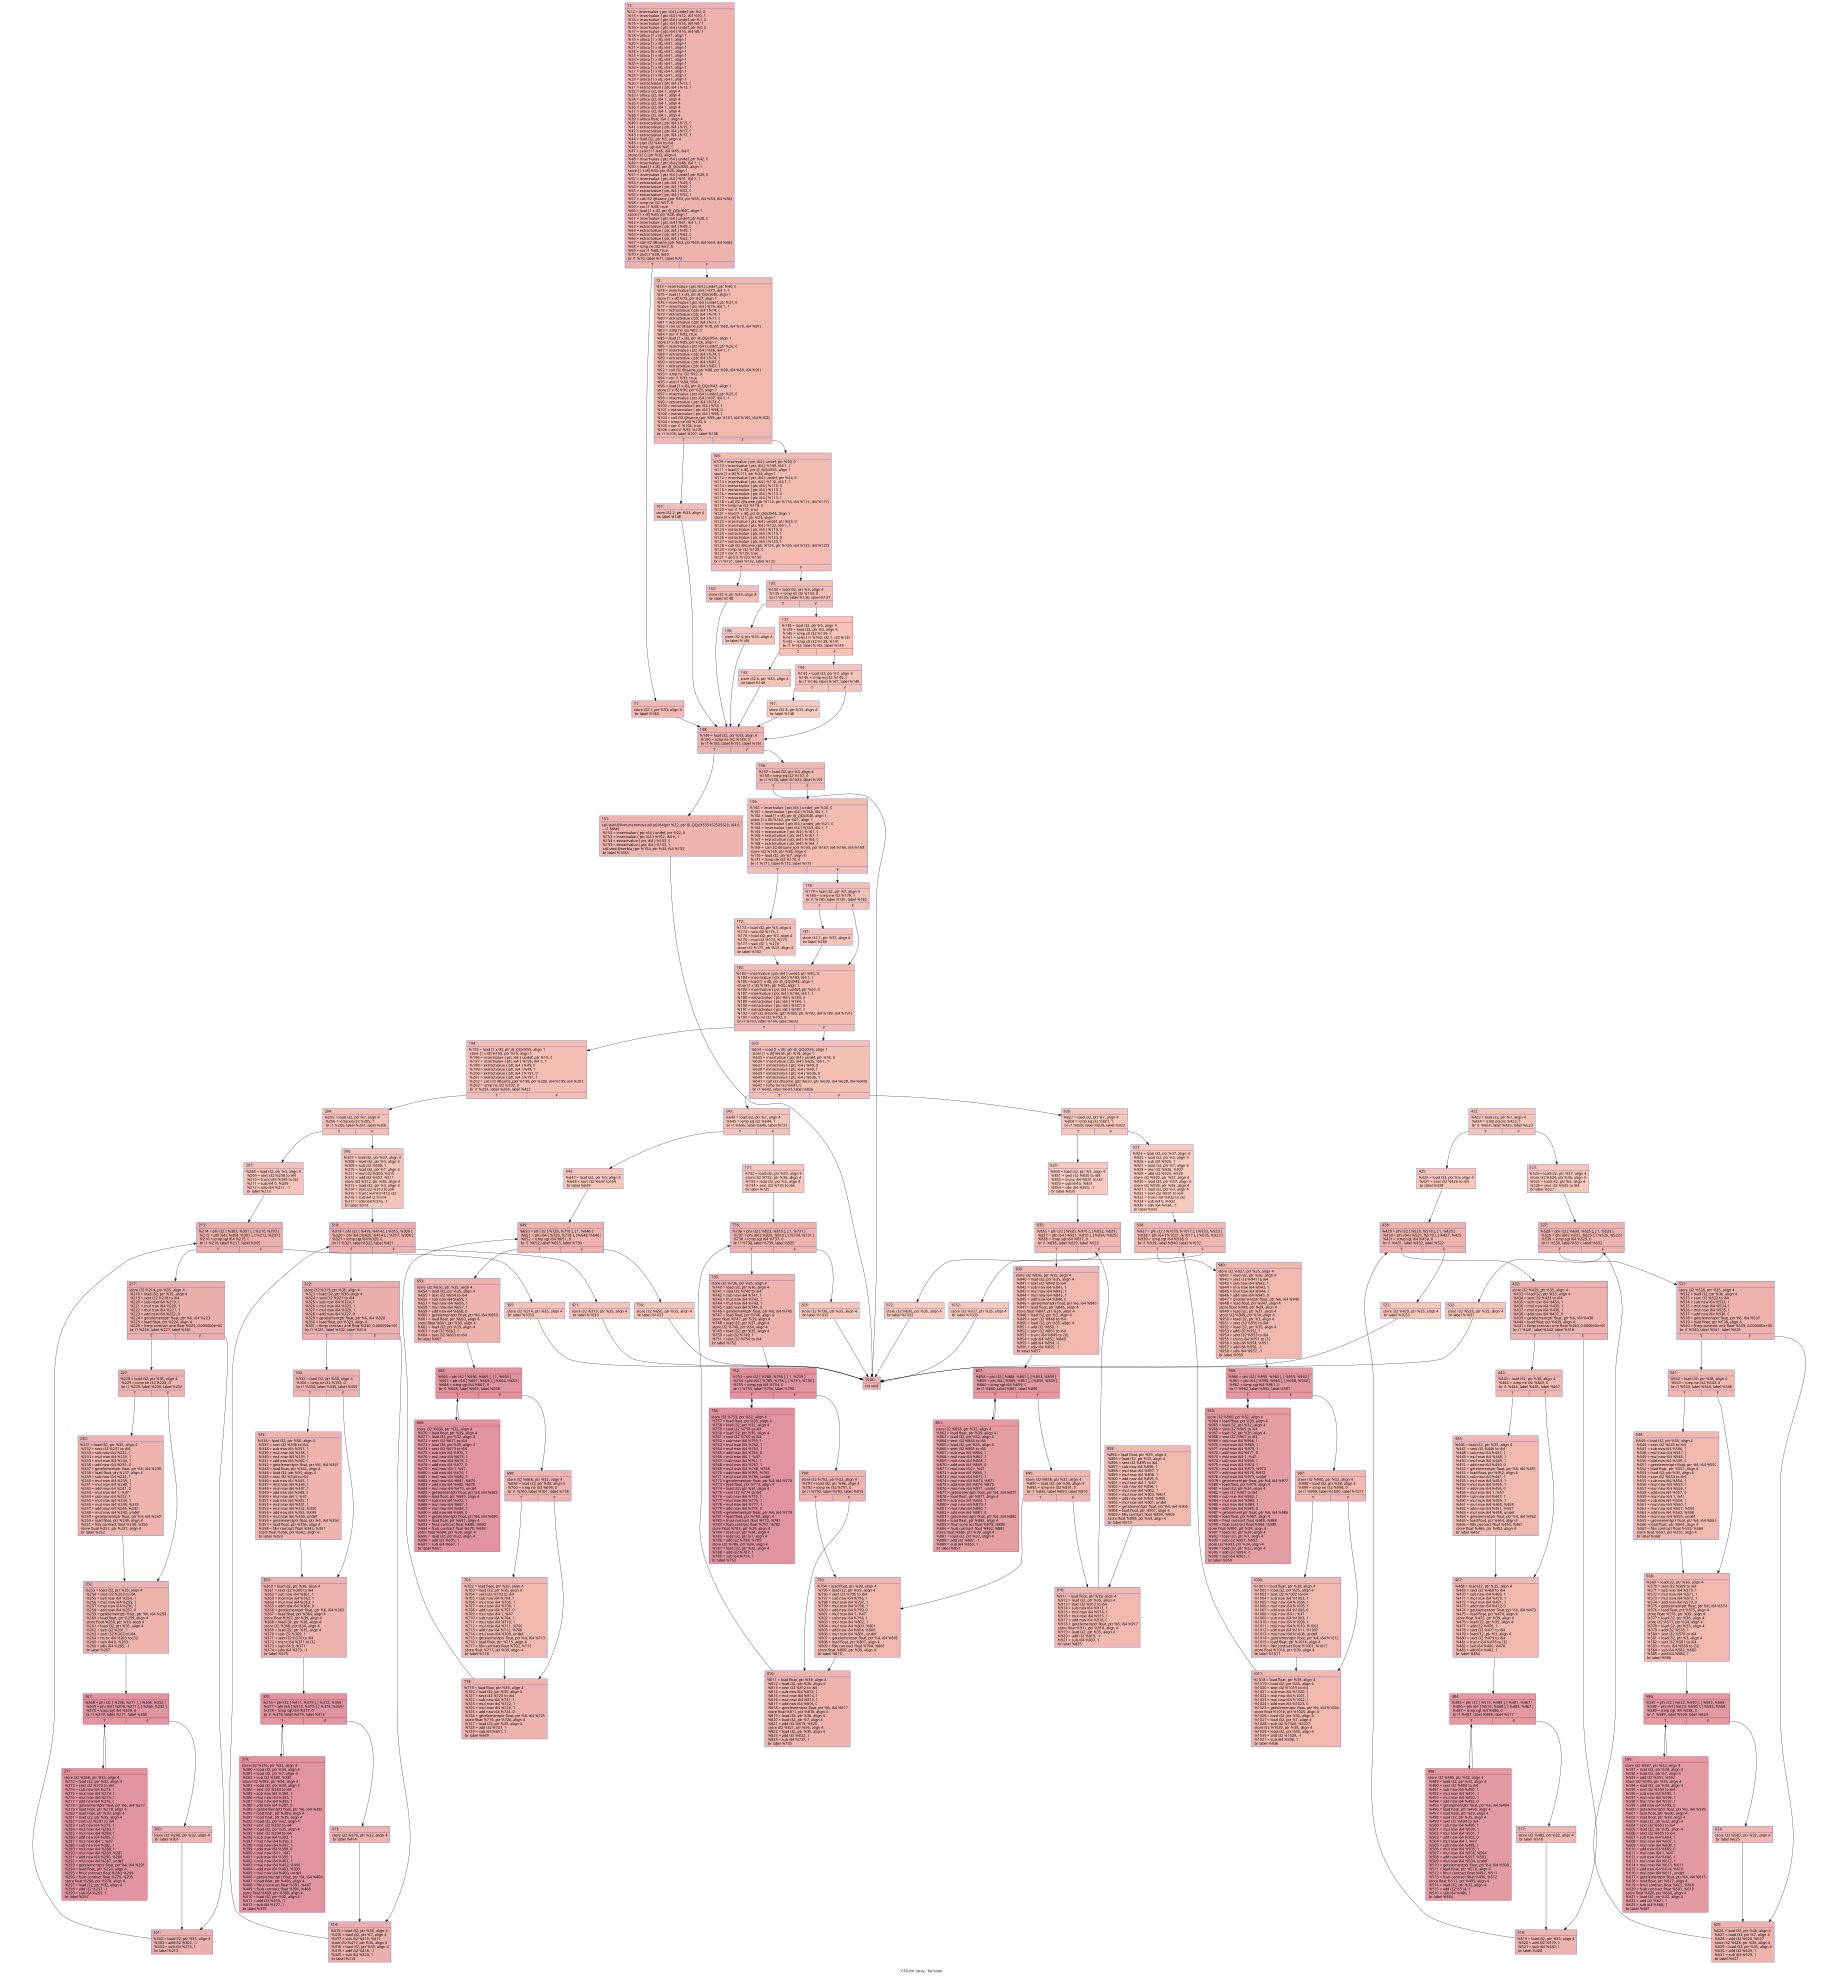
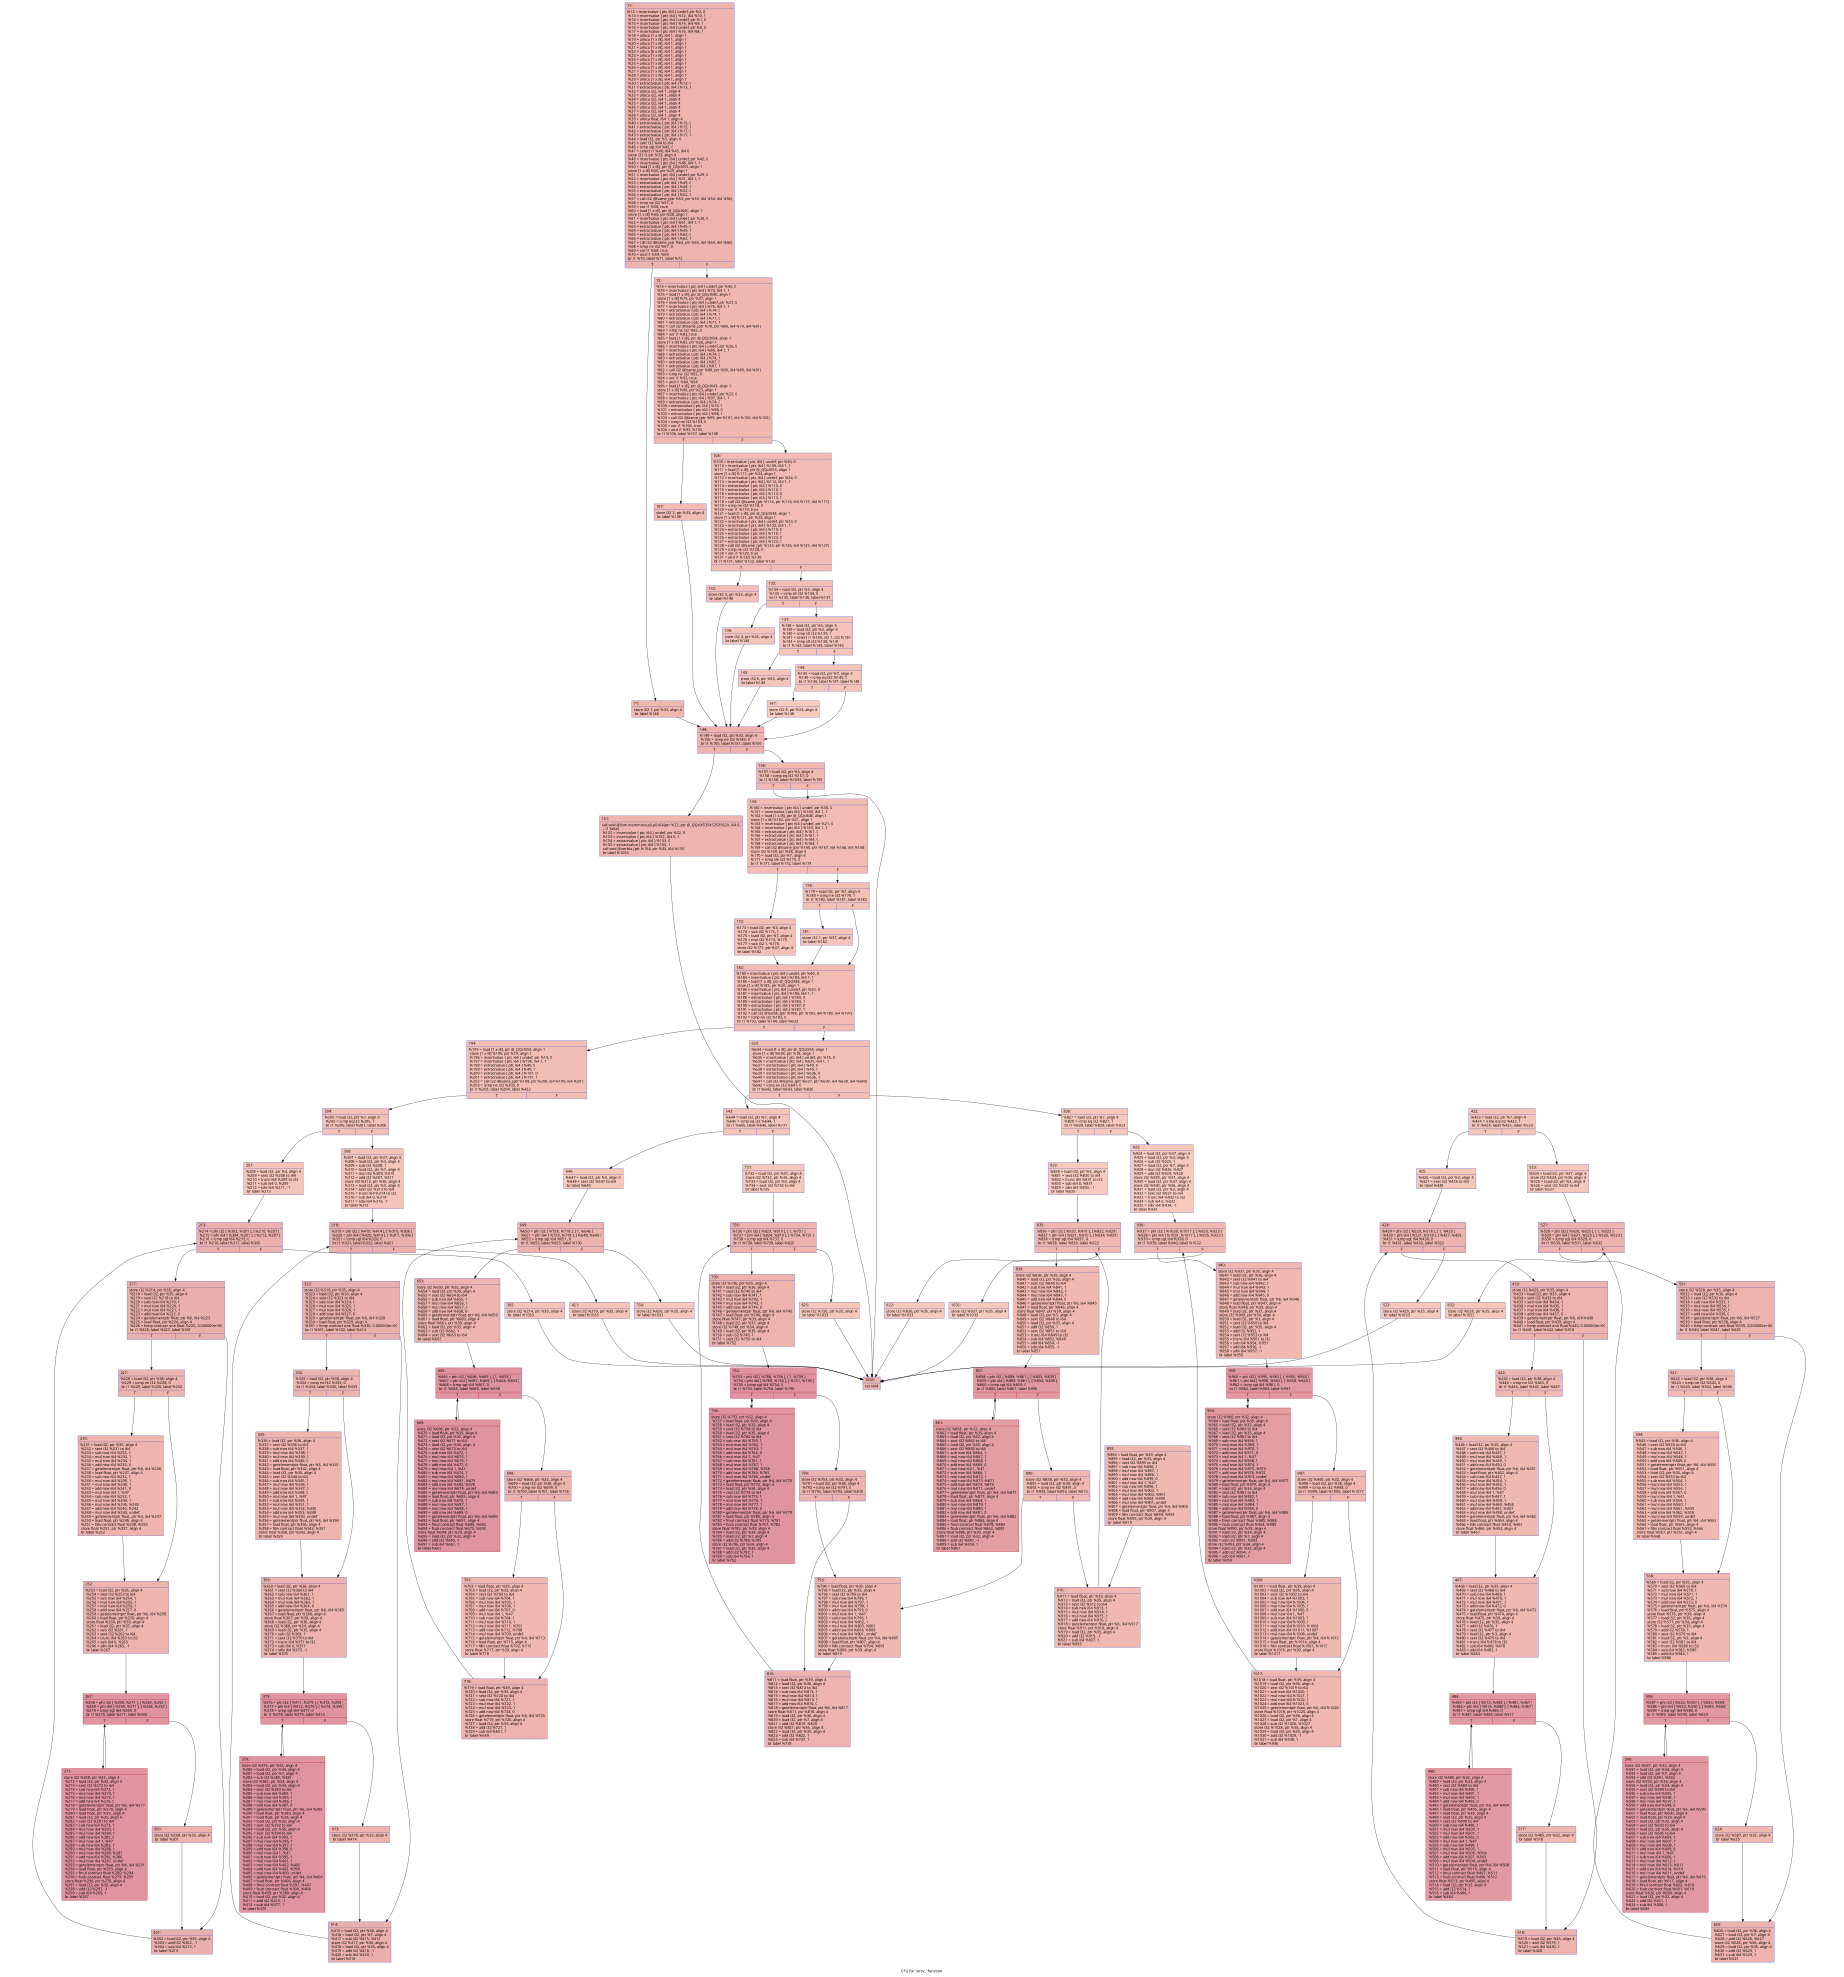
(816, 636) -> (816, 636)
